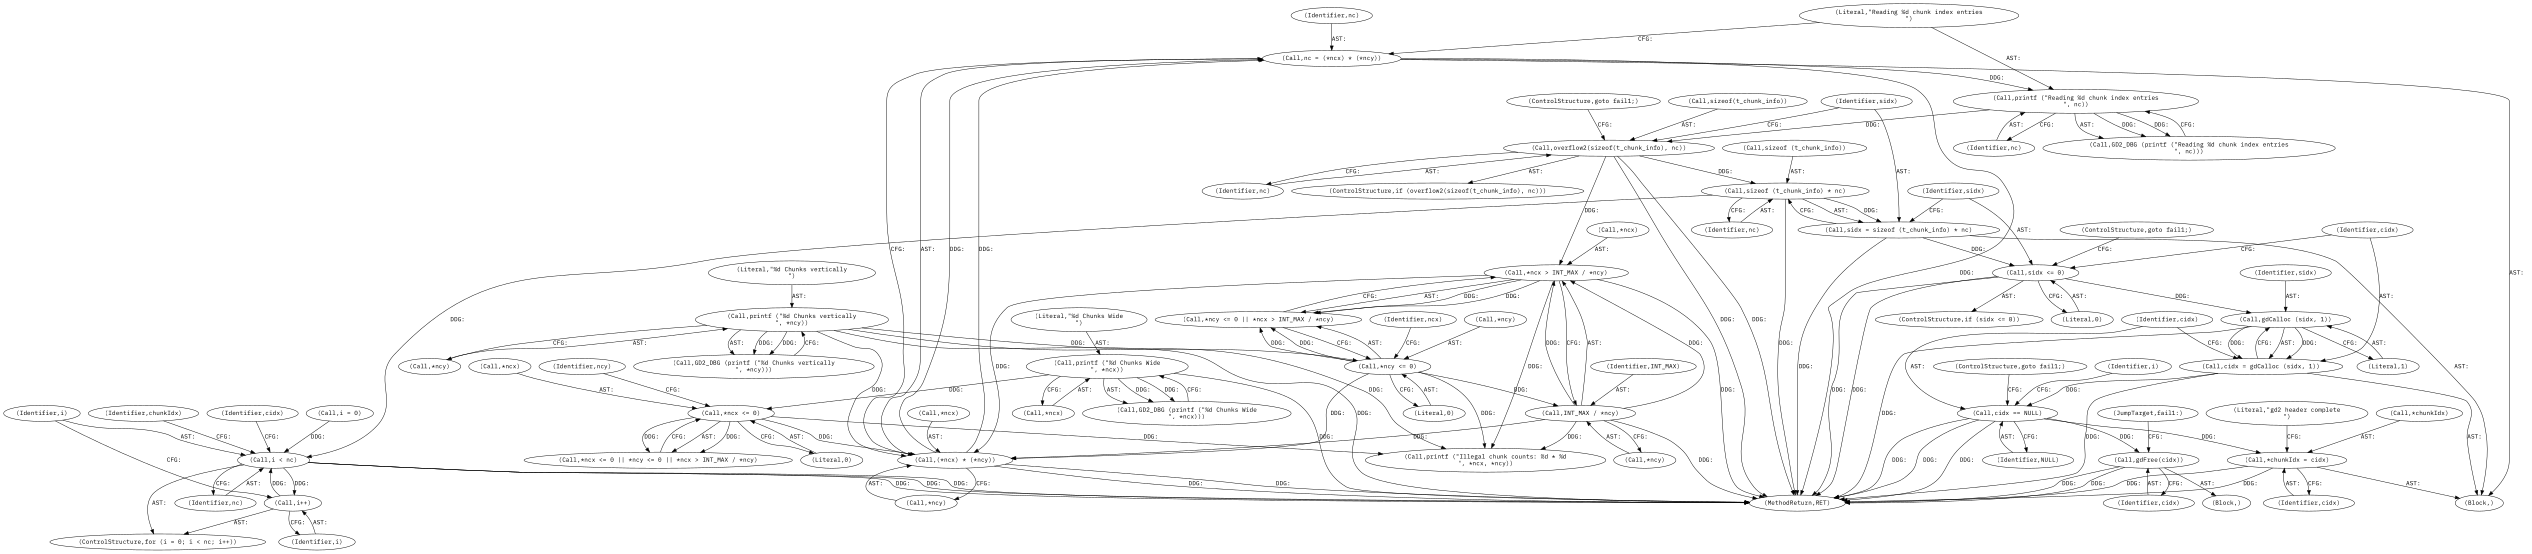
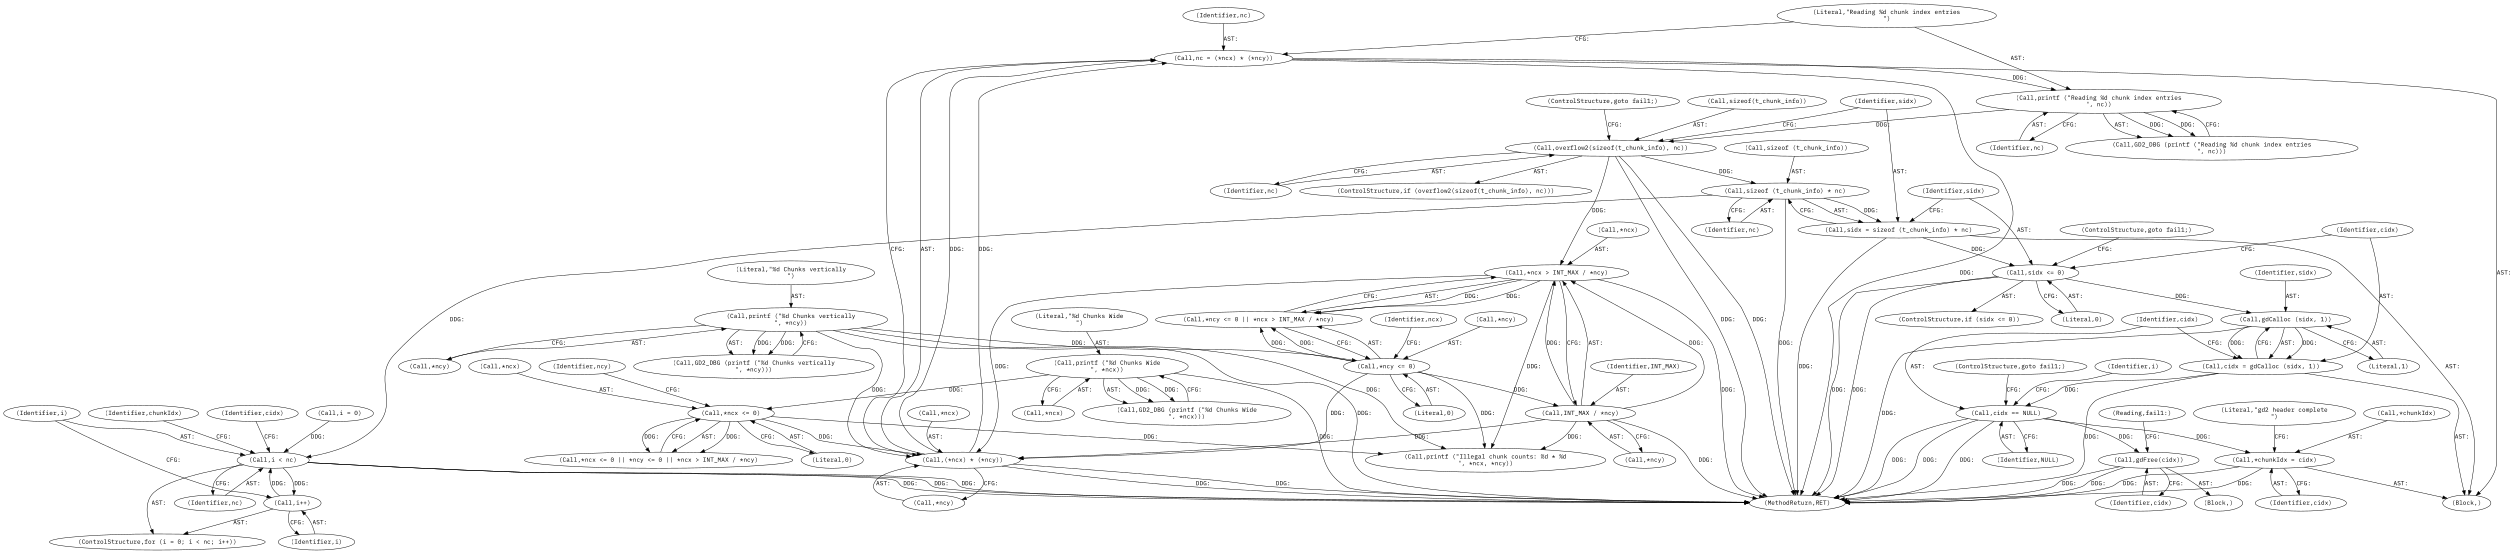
(2148, 413) -> (2142, 413)
